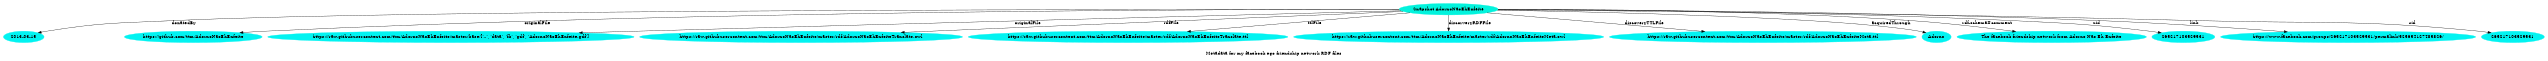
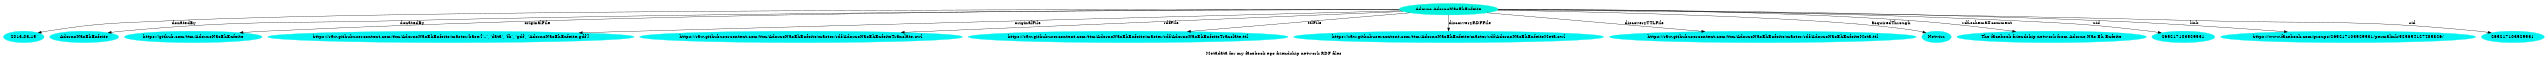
(1449, 9) -> (1449, 9)
none -> (84, 37)
(1937, 37) -> (1937, 37)
